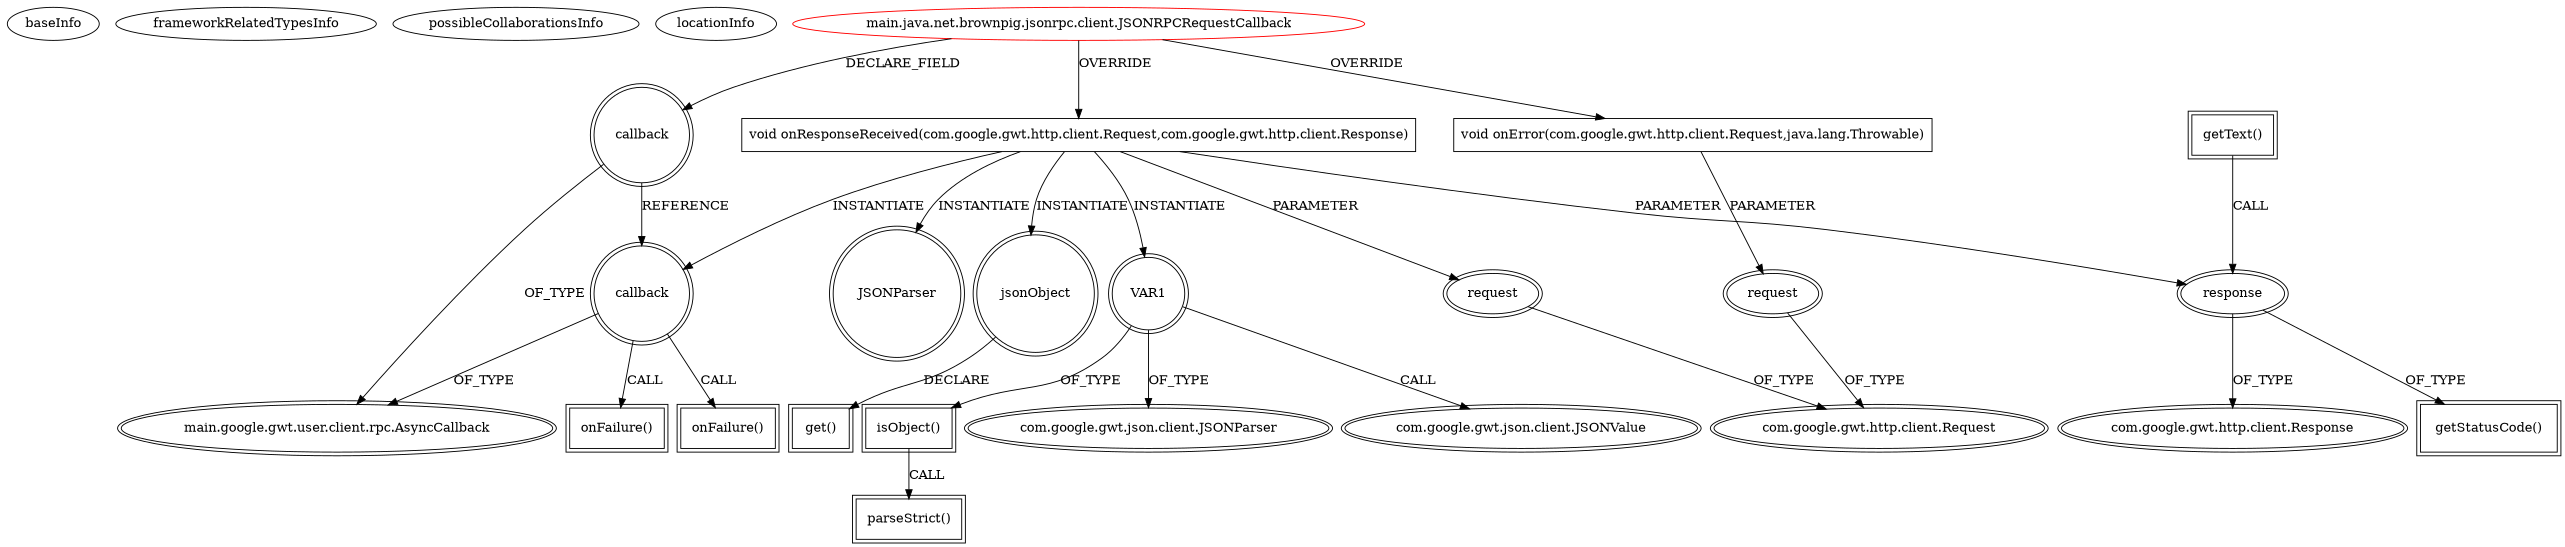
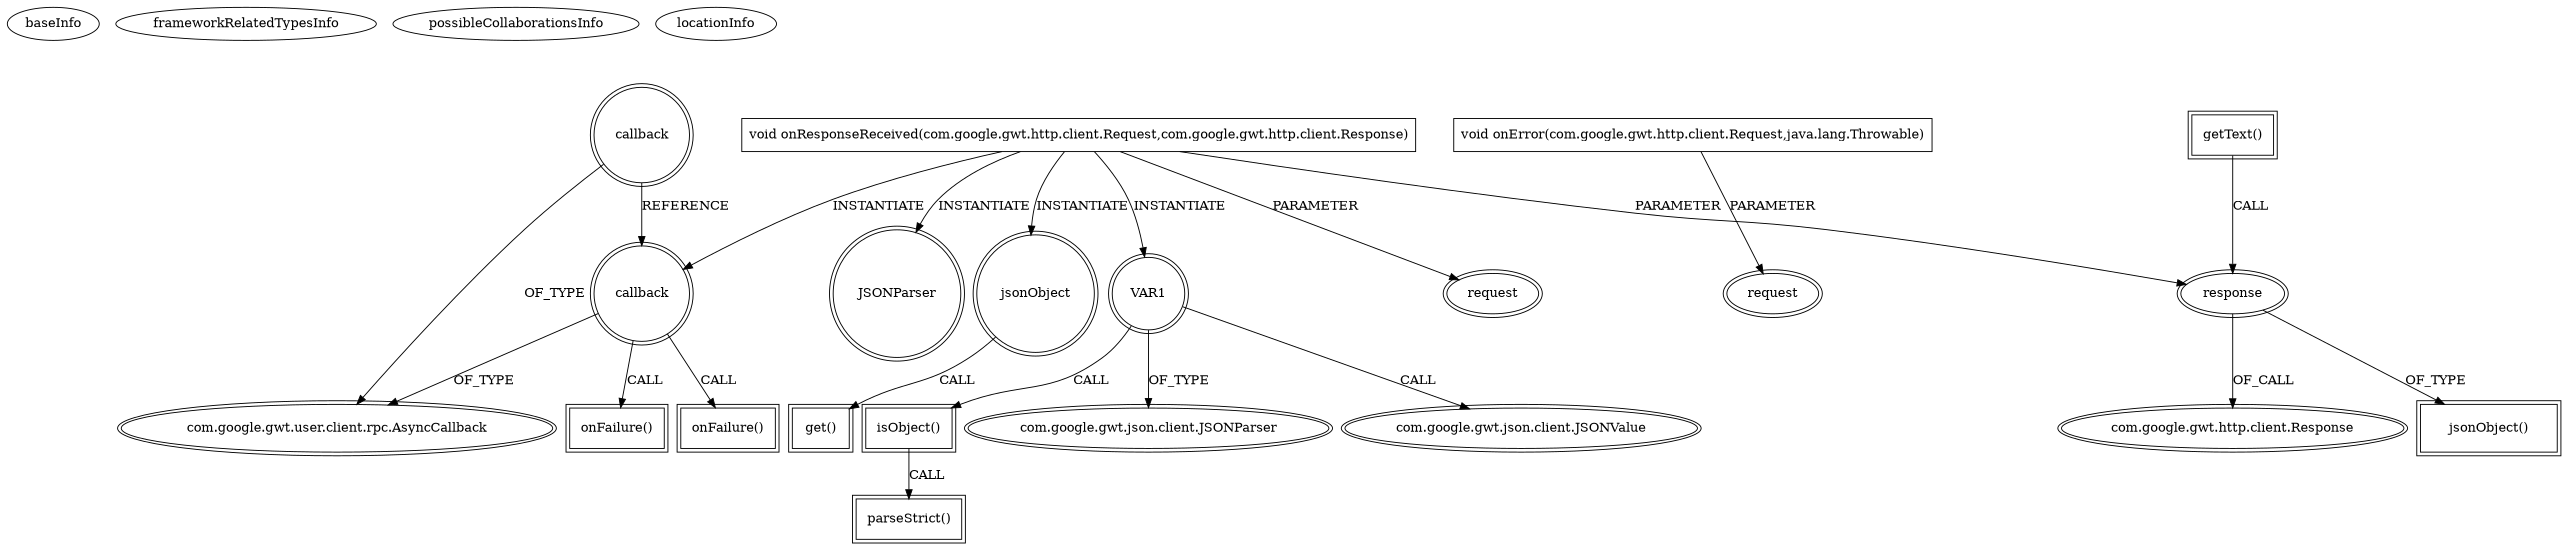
(1079, 24) -> none
(957, 381) -> (957, 381)
(1091, 381) -> (1091, 381)
(2263, 381) -> (2263, 381)
(337, 428) -> (337, 428)
(1879, 428) -> none
(2489, 428) -> (2489, 428)
